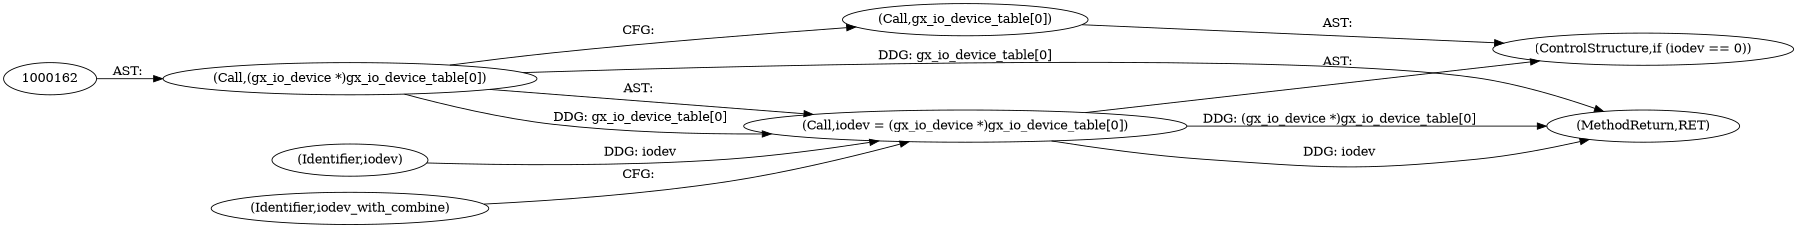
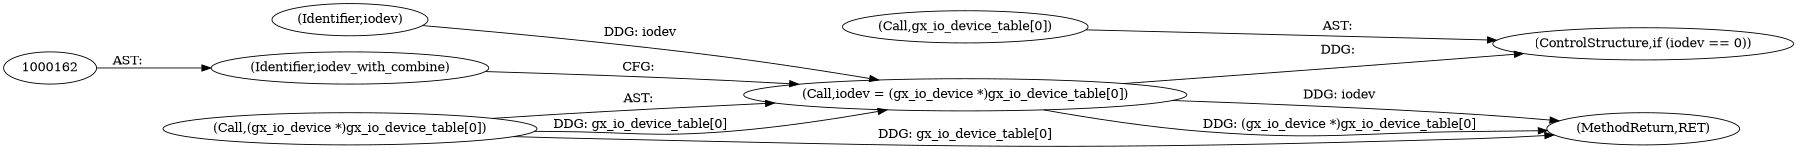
(648, 44) -> none
(1340, 62) -> (1340, 51)
(125, 79) -> (149, 68)
